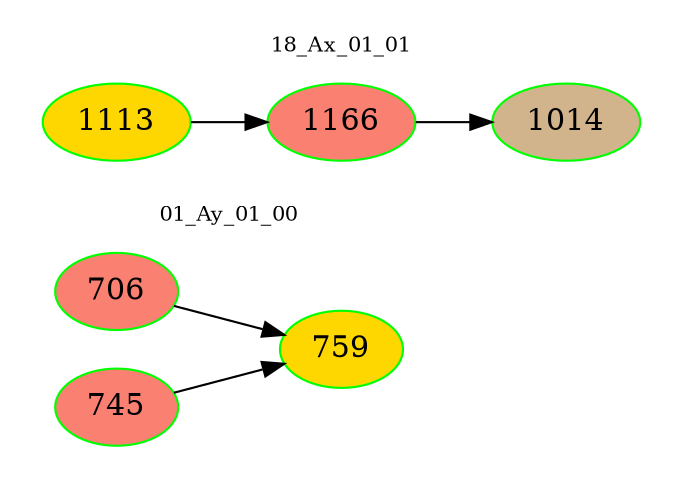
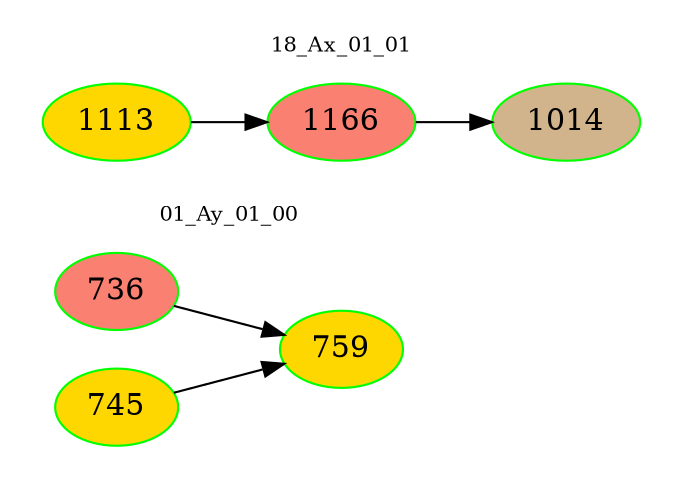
(117, 291) -> (117, 291)
(117, 407) -> (117, 407)
